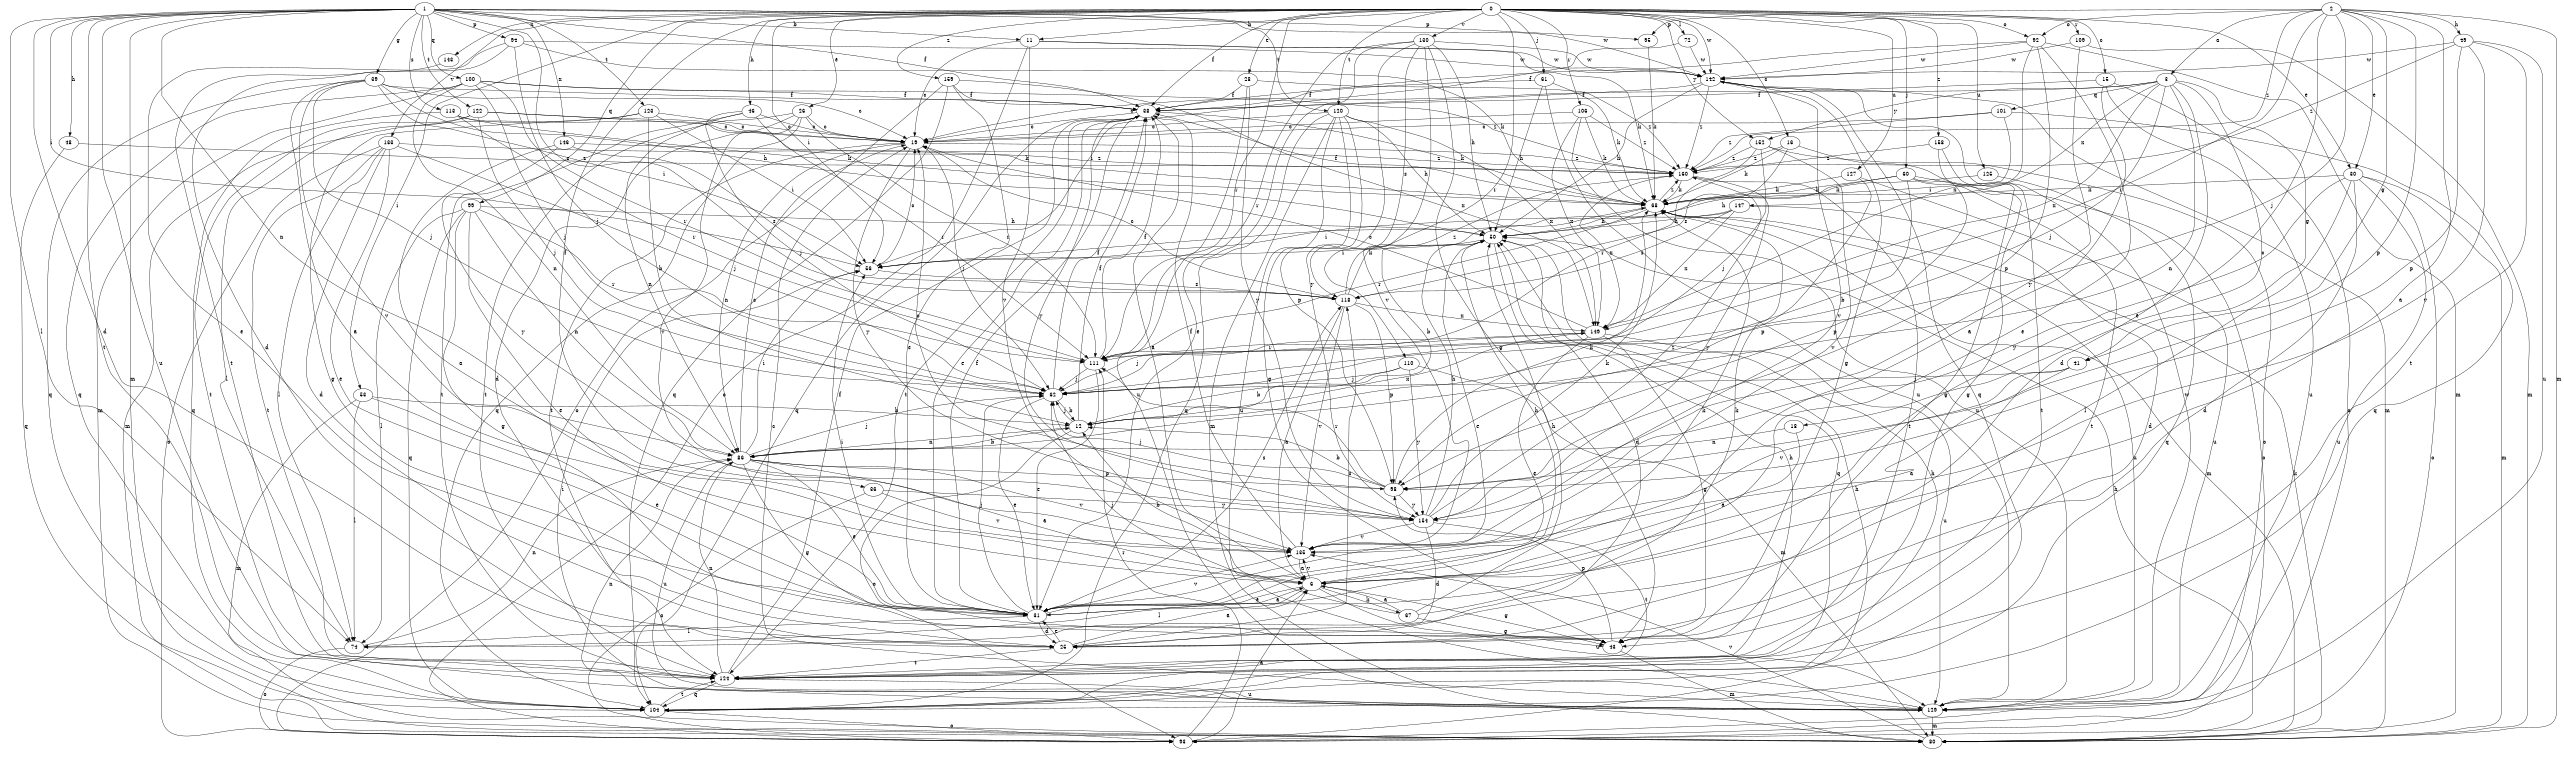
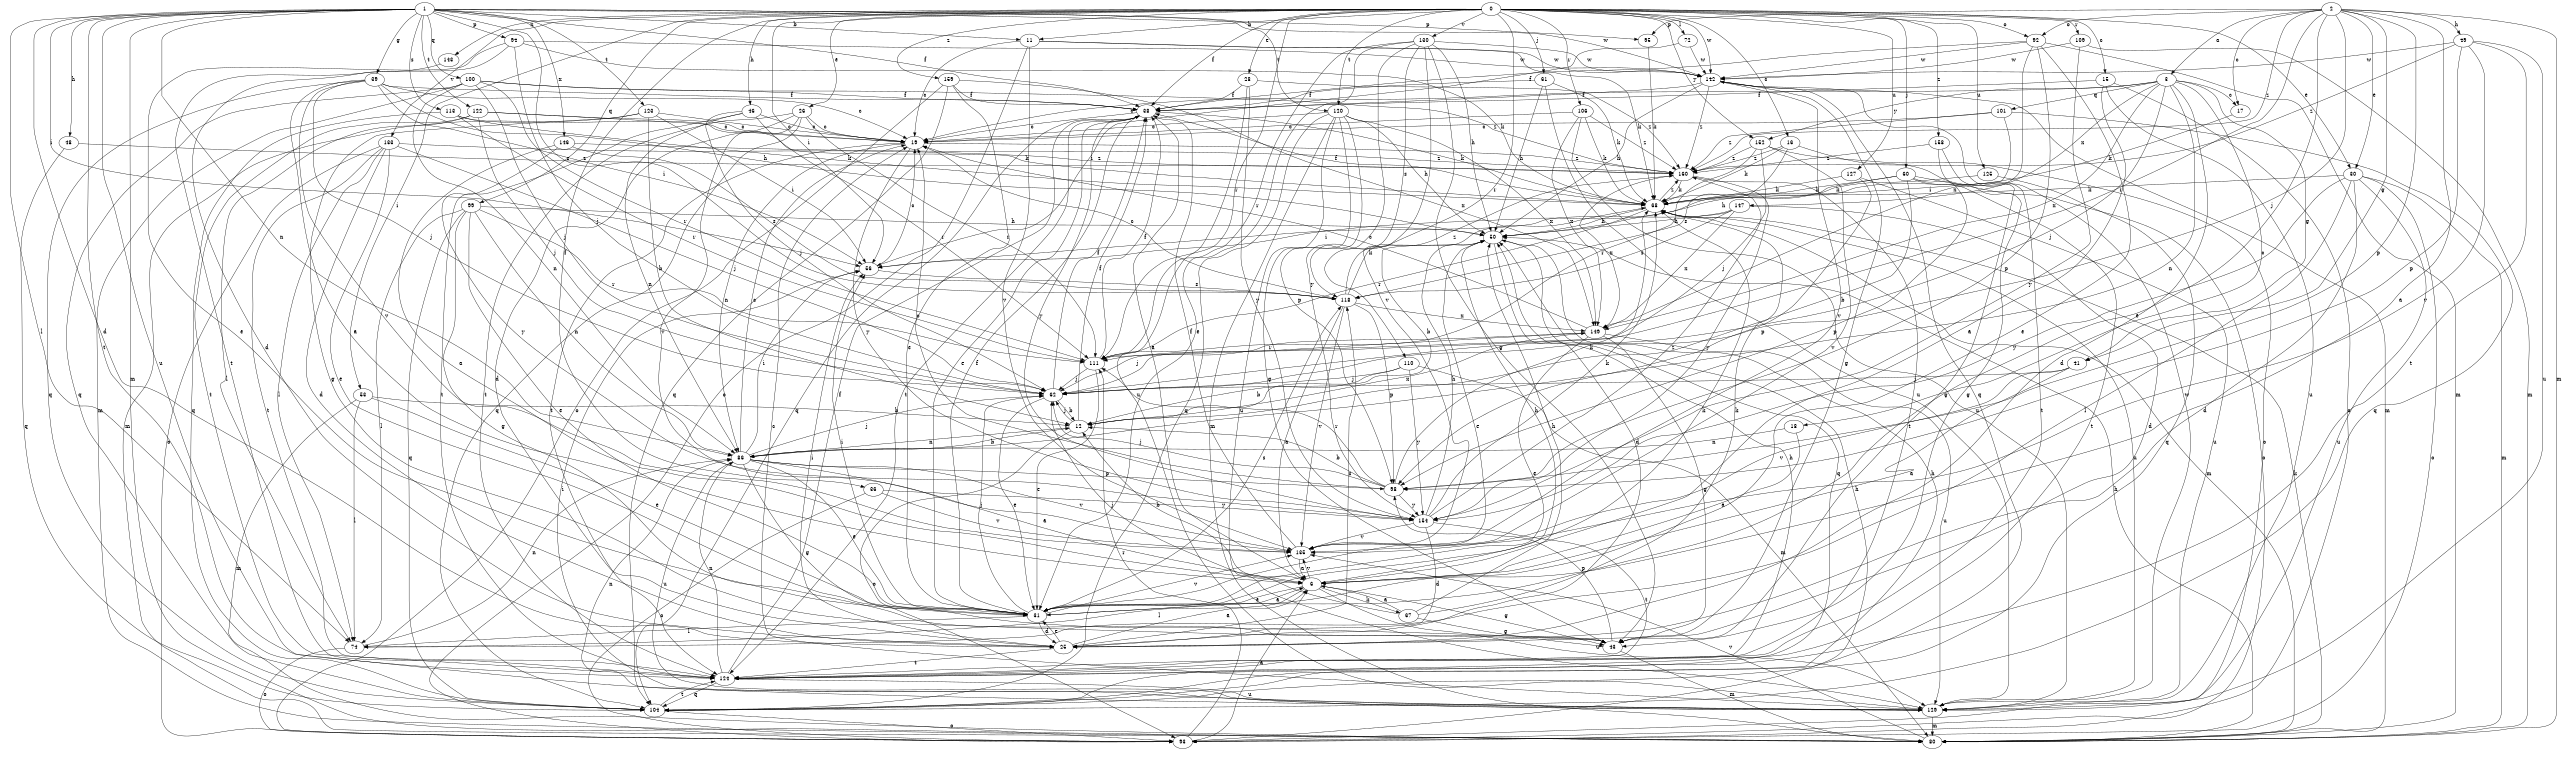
none -> (2240, 111)
(1198, 255) -> (806, 585)
(963, 275) -> none
